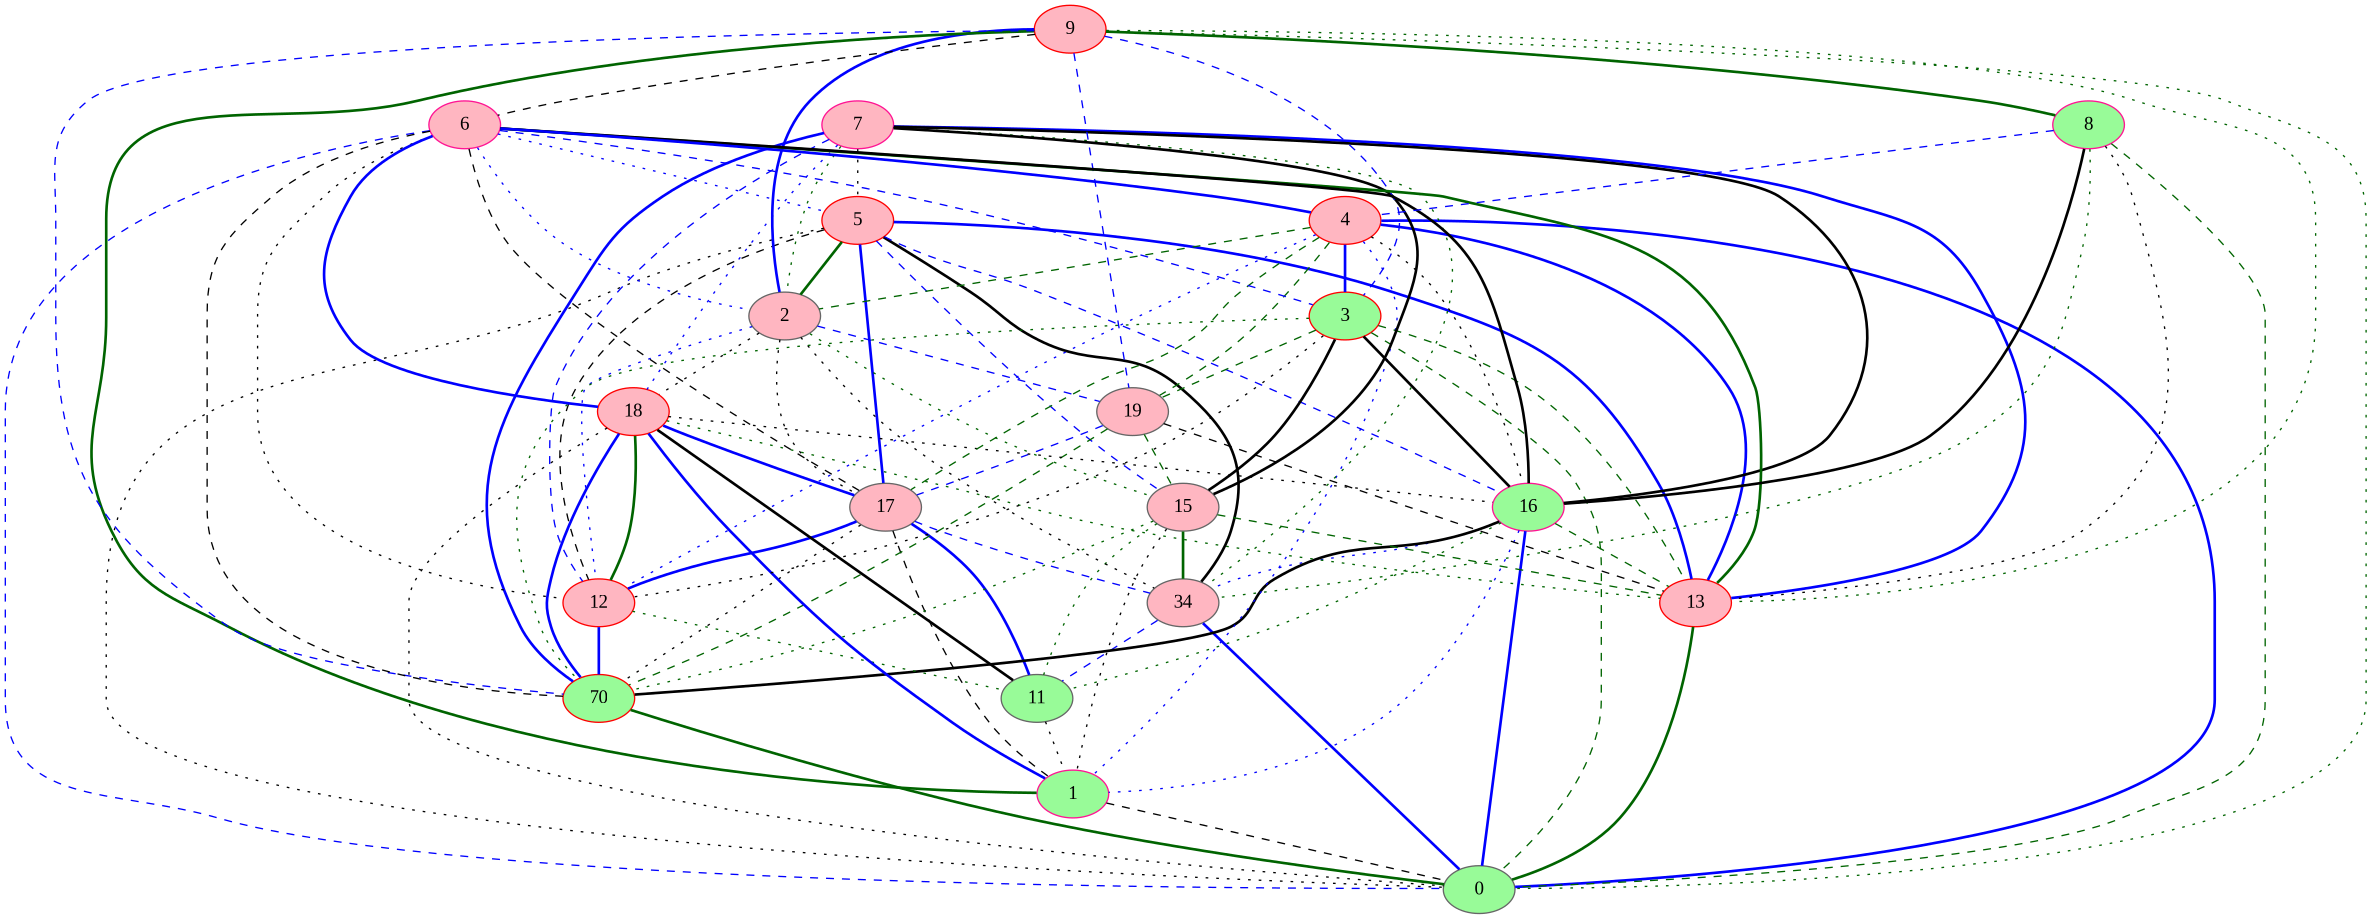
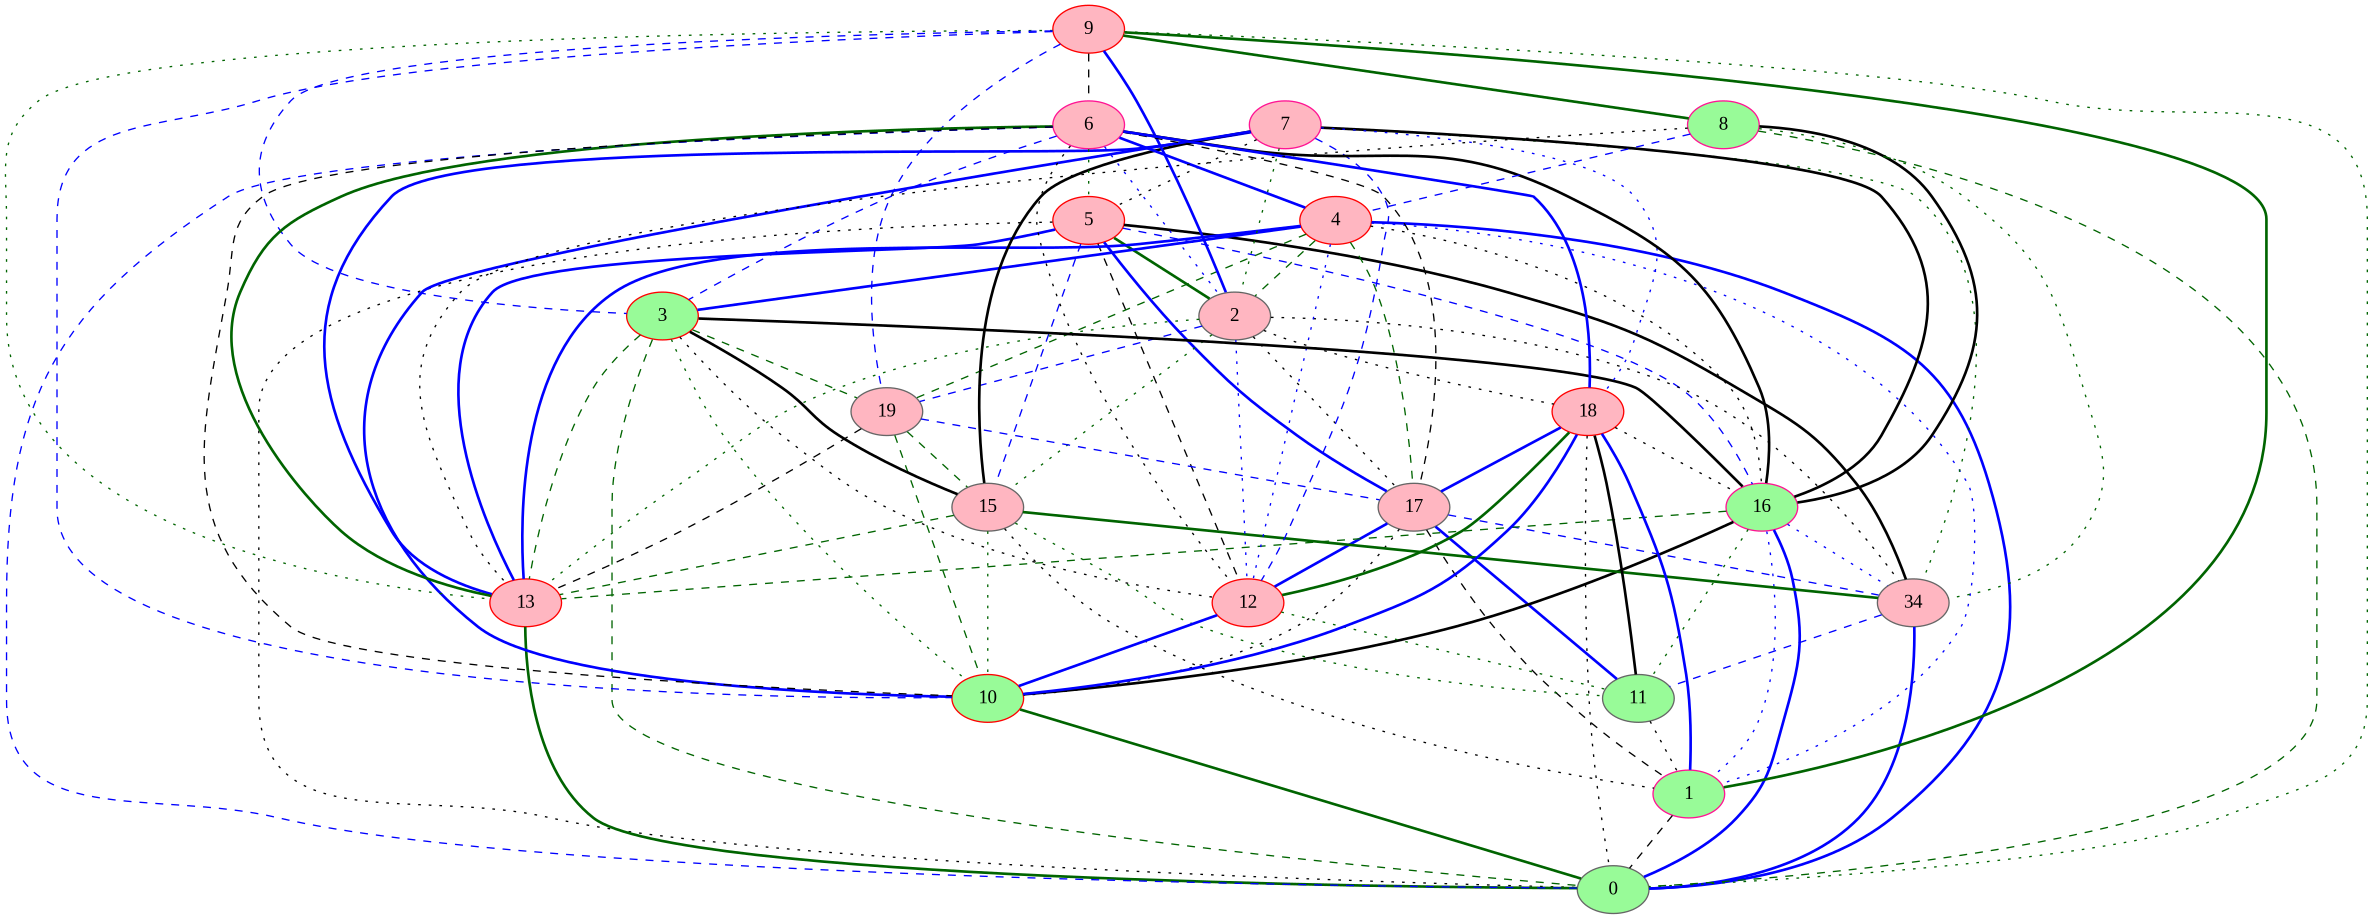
(661, 173) -> (1089, 183)
(1109, 526) -> (863, 380)
(599, 698) -> (988, 698)
